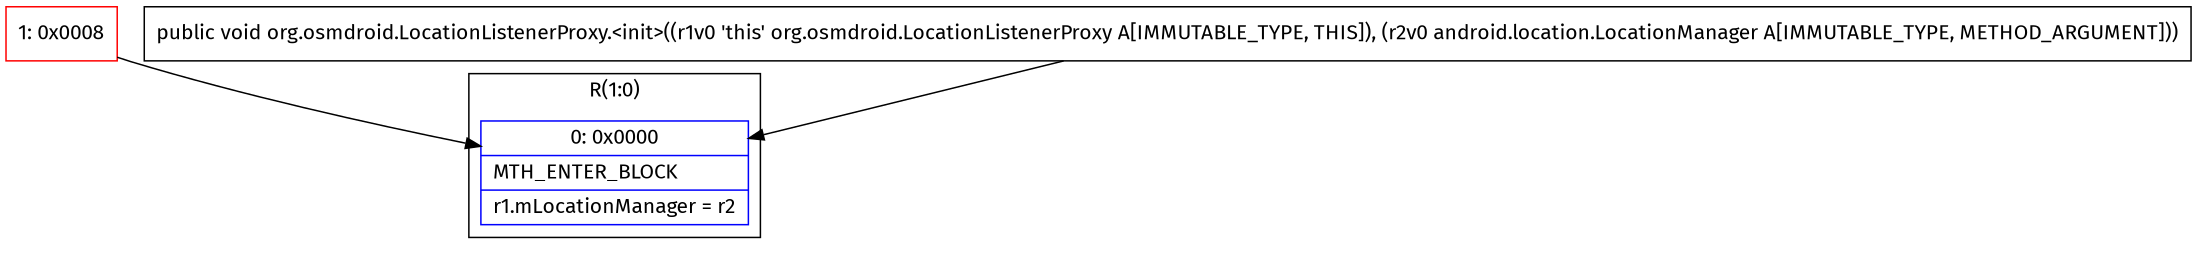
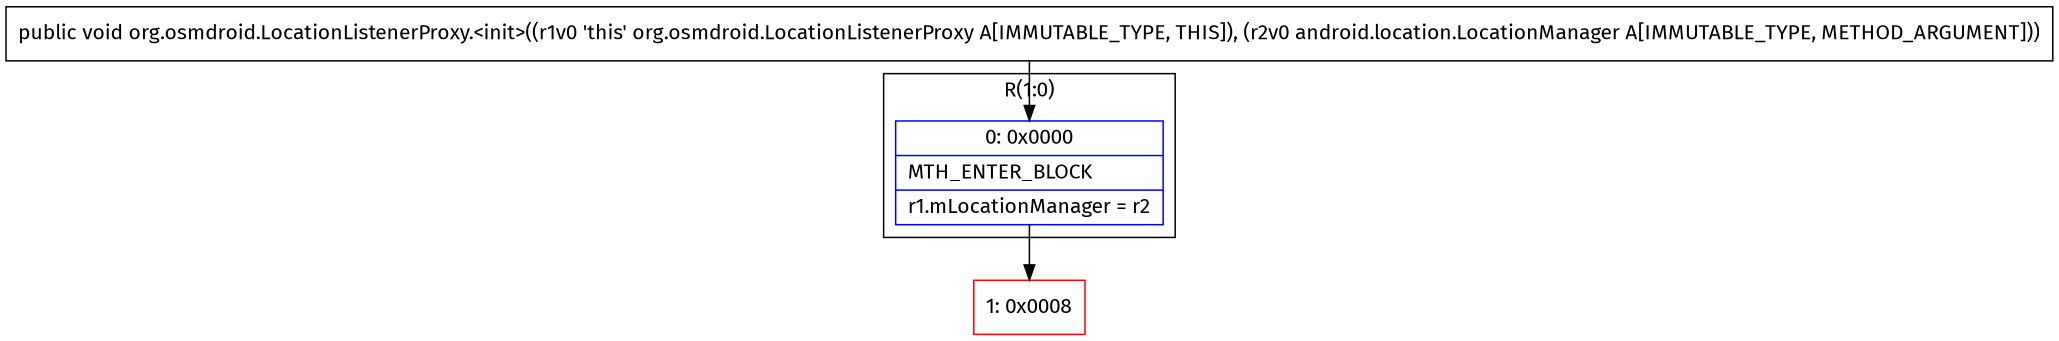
(290, 104) -> (1029, 247)
